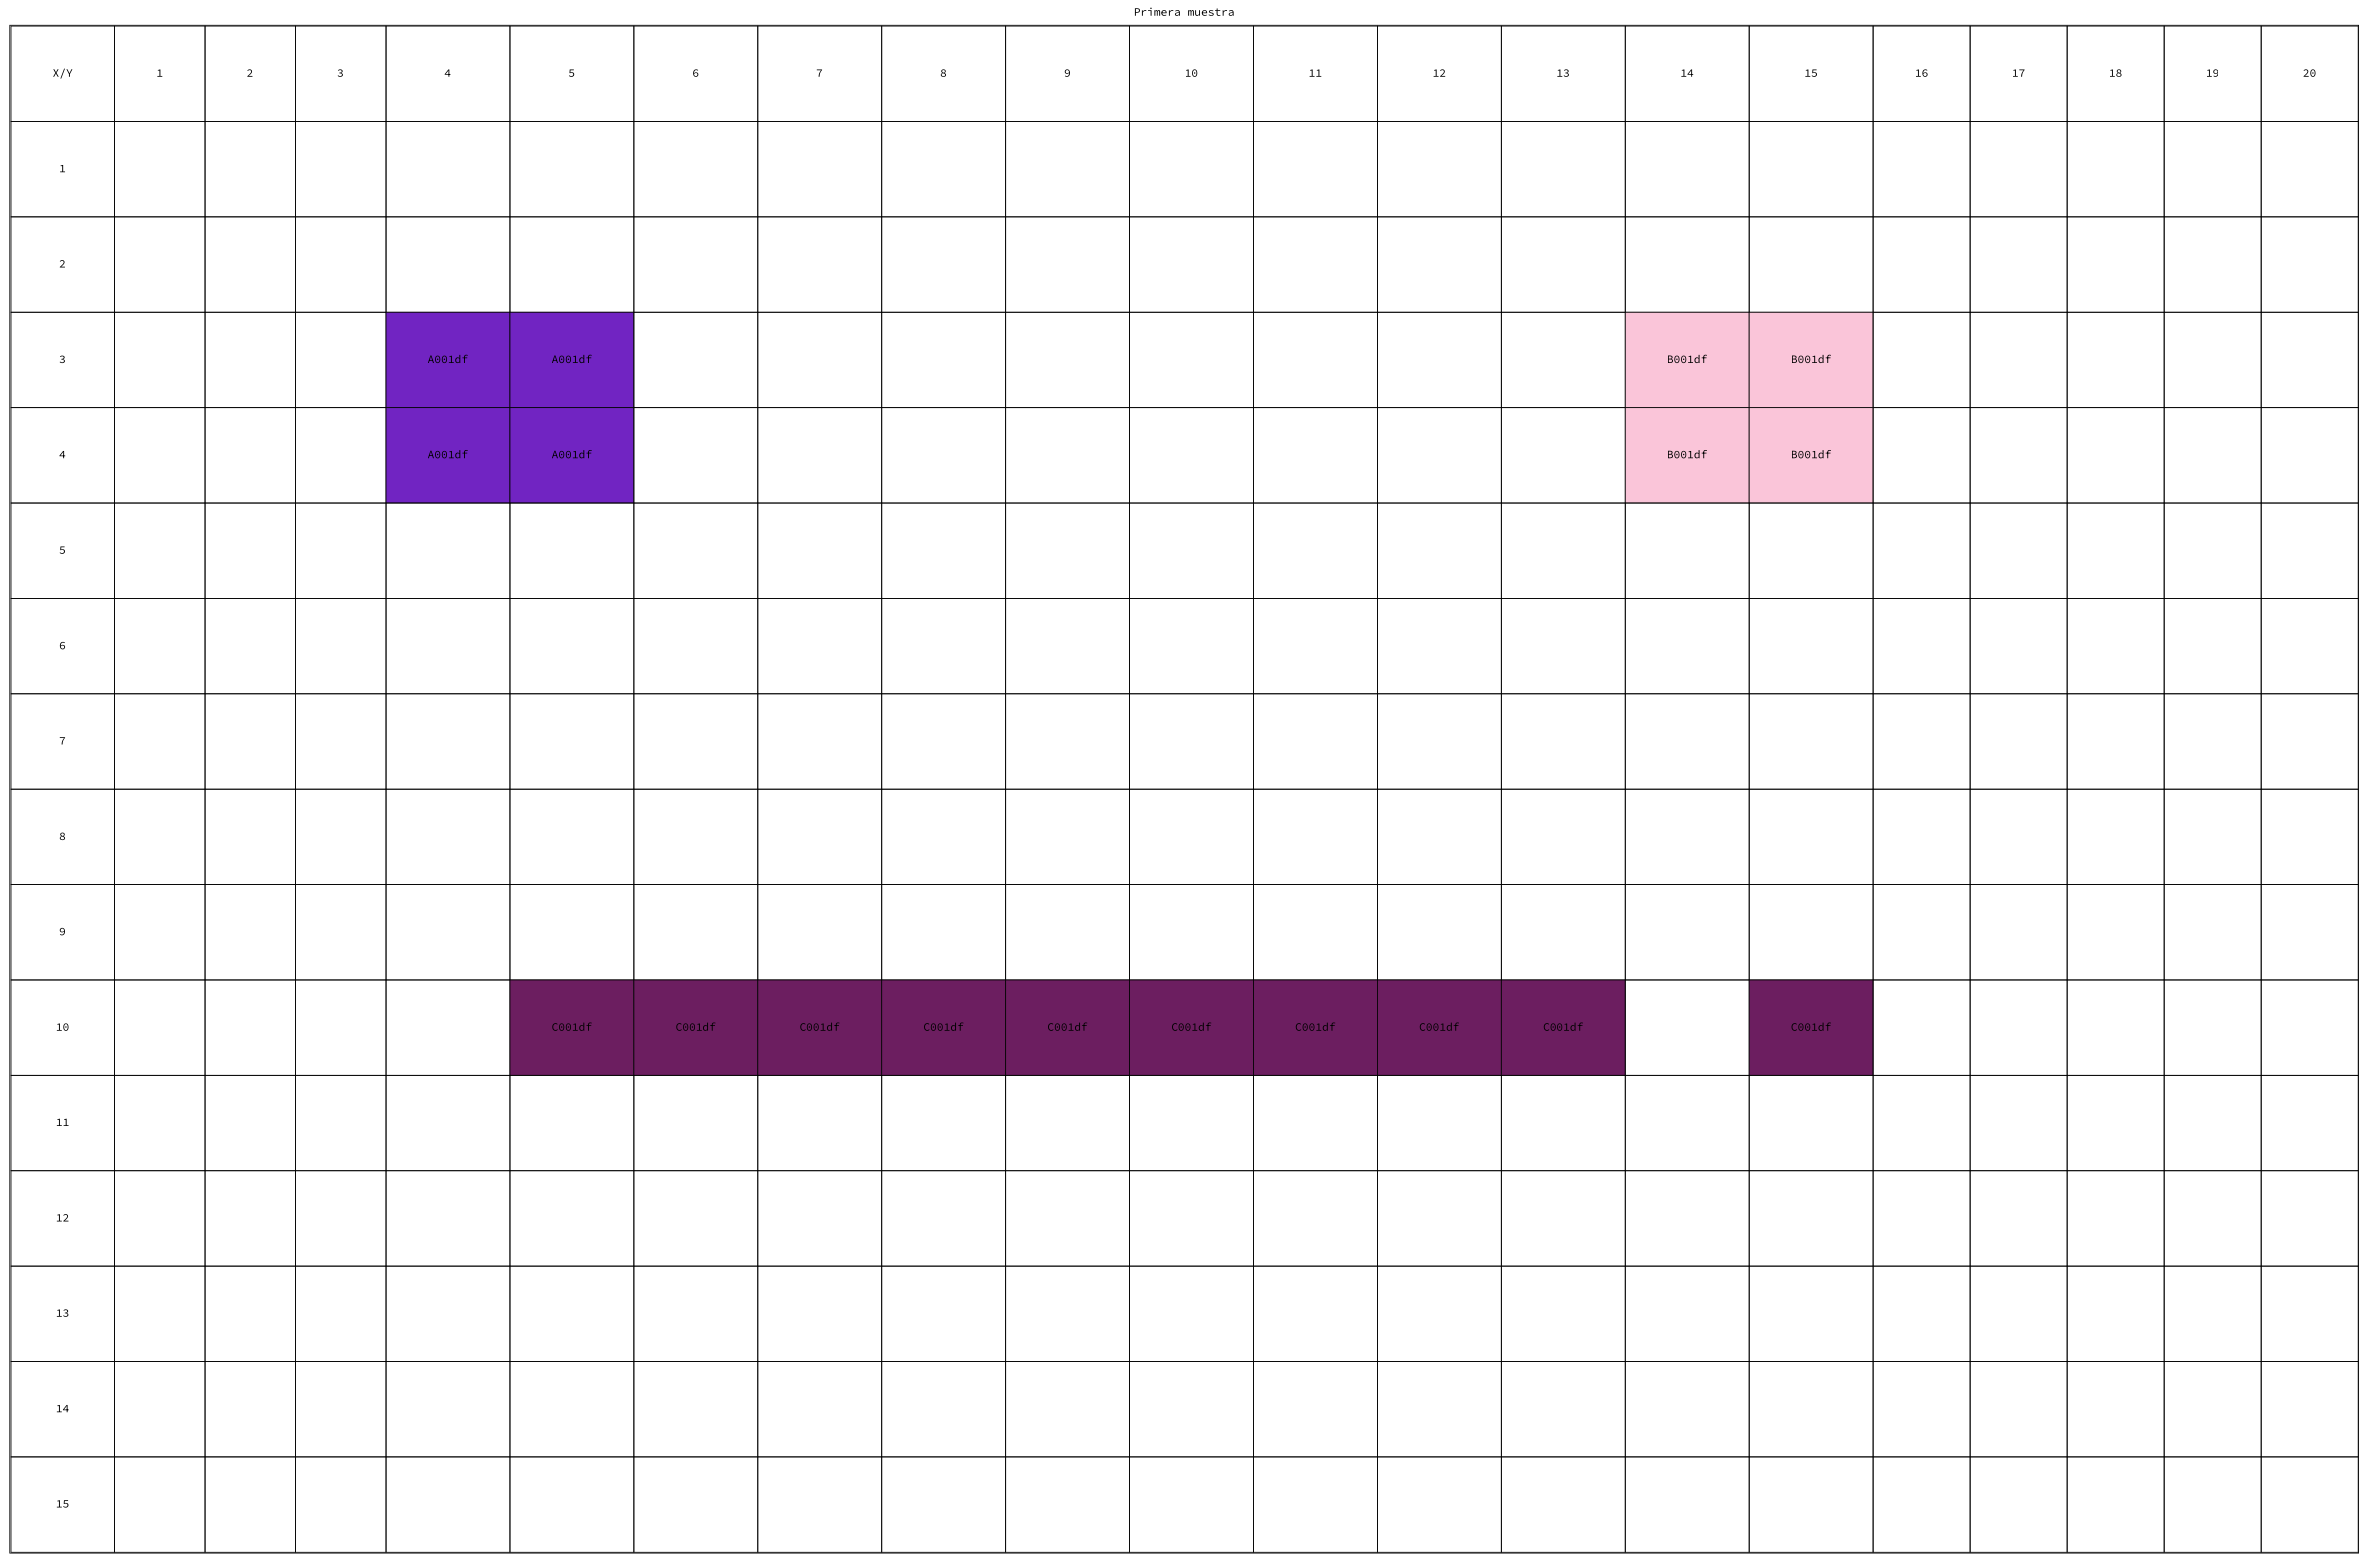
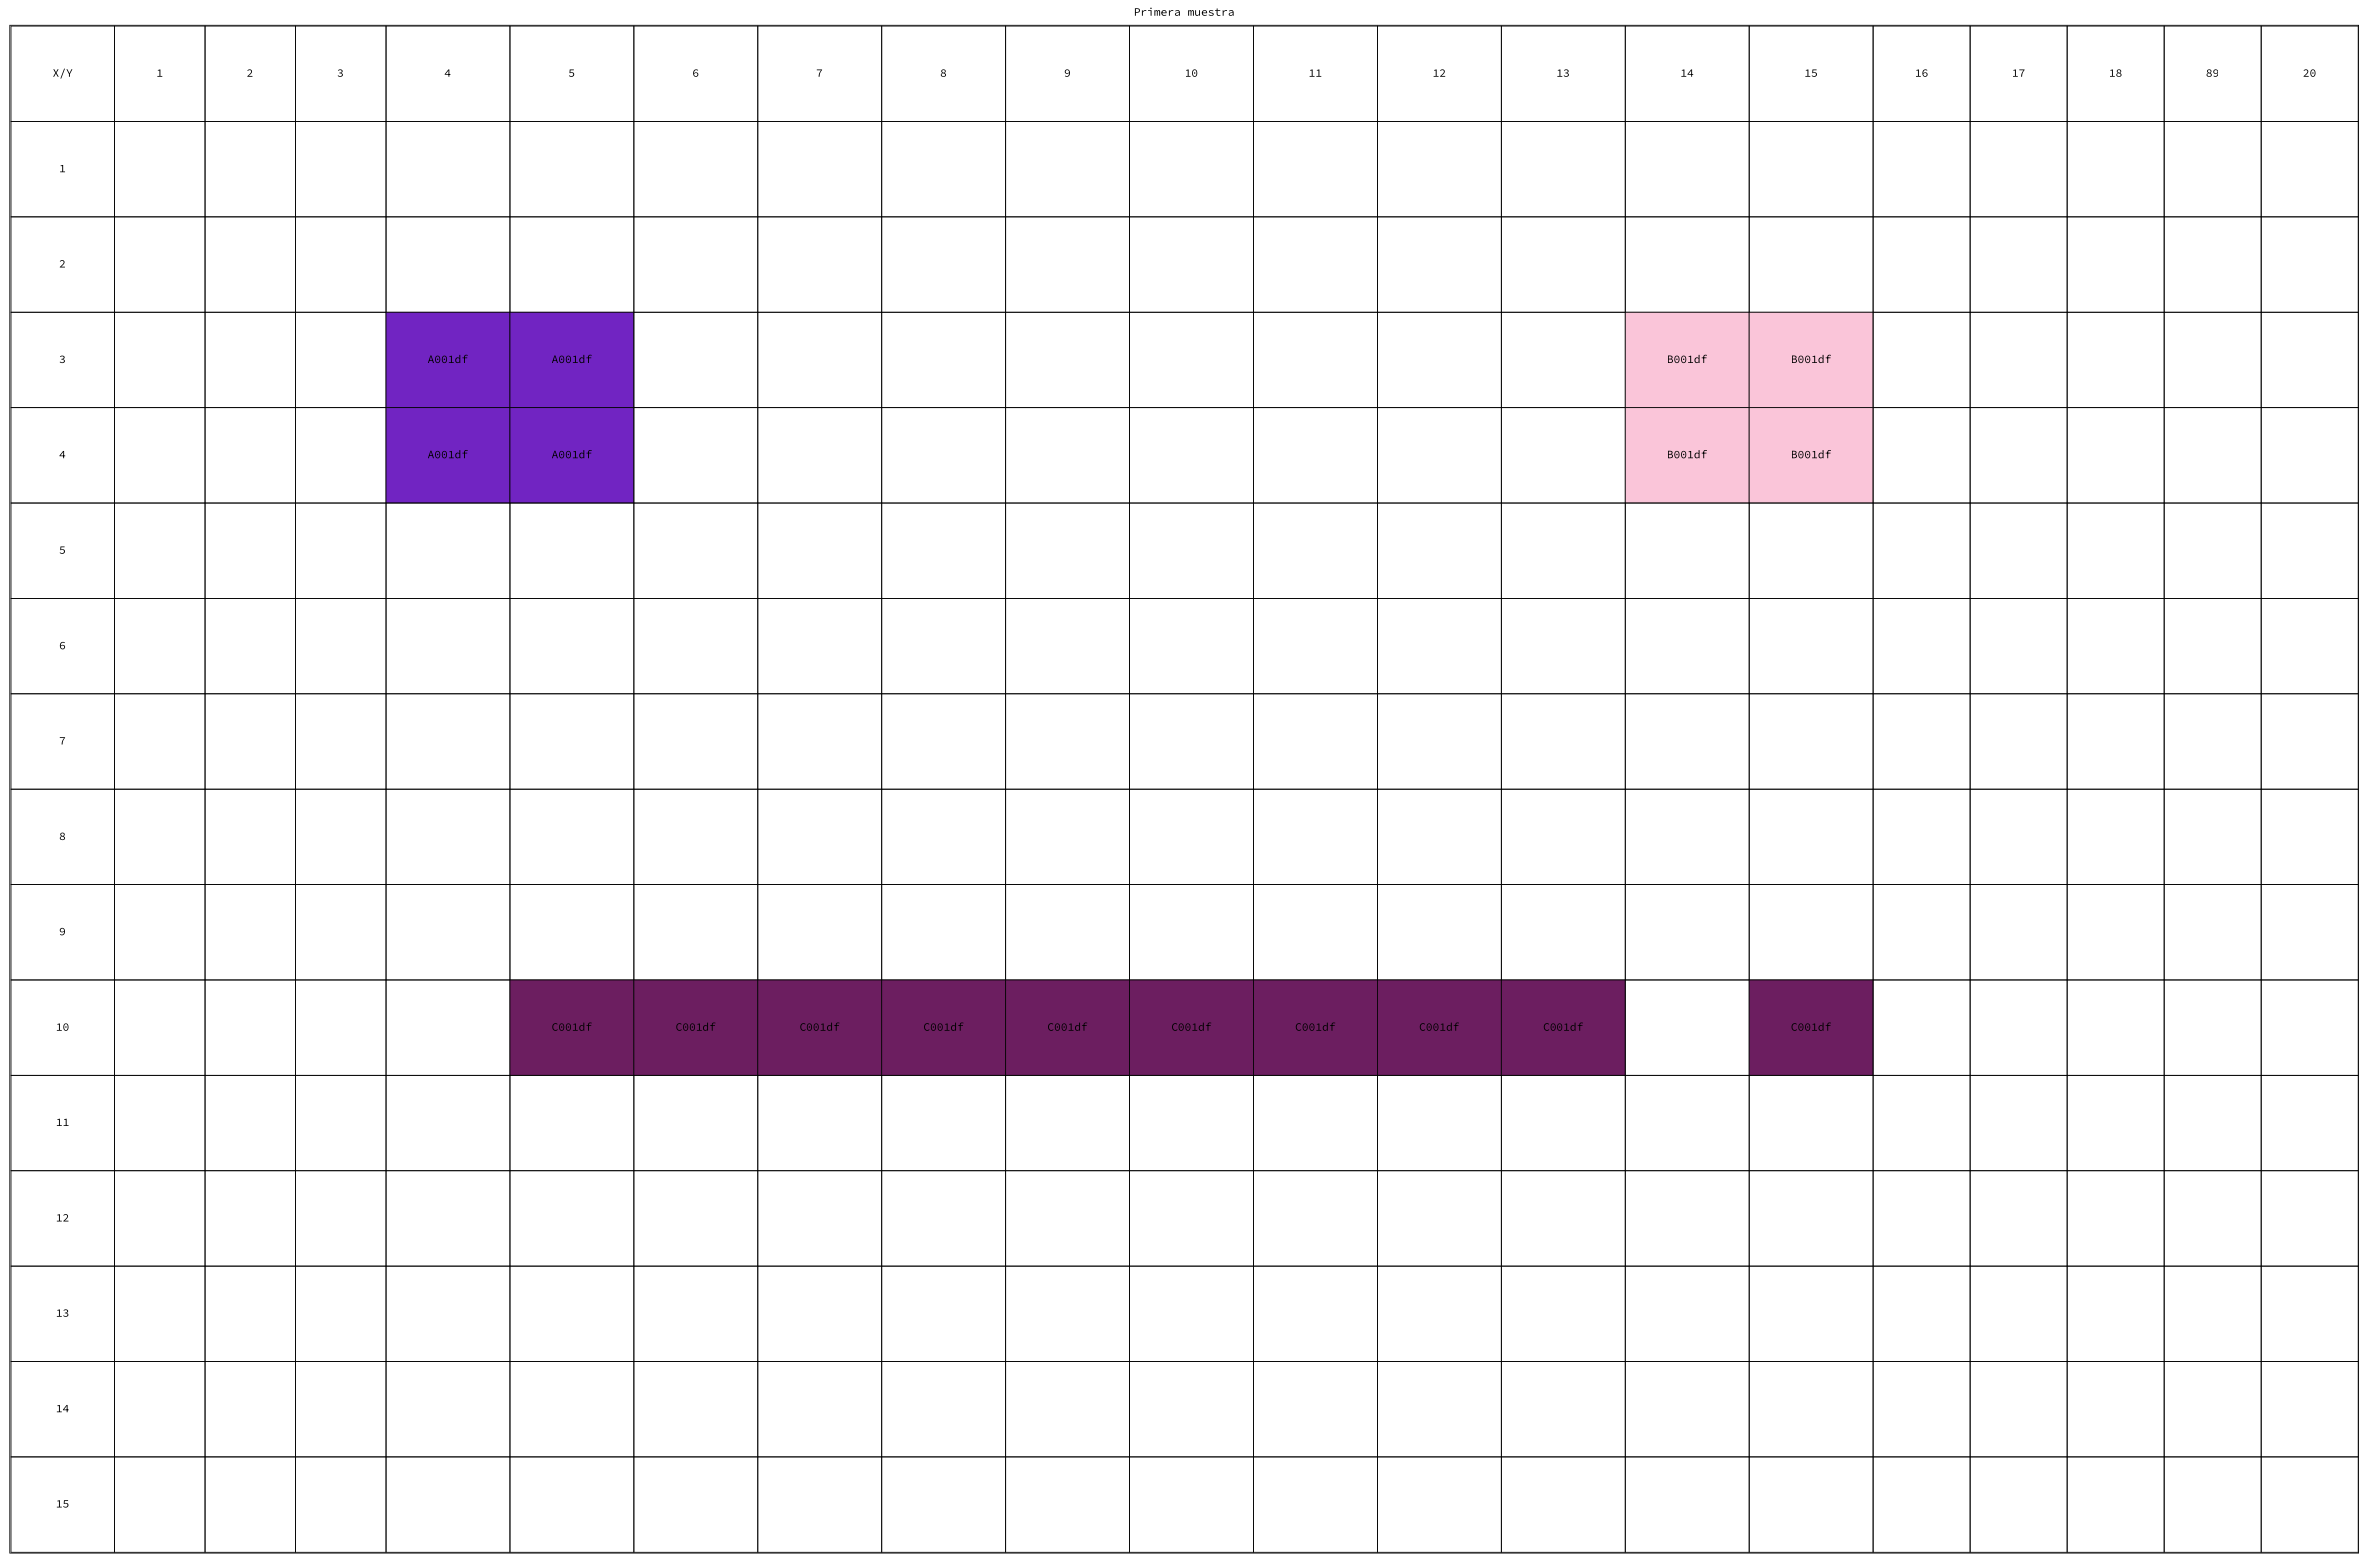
(2213, 73) -> (2213, 73)
